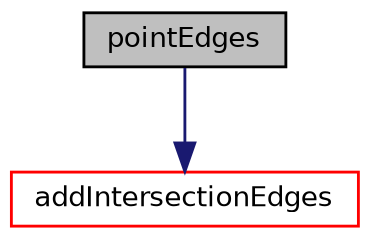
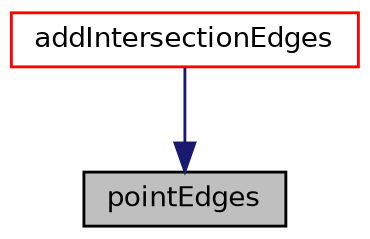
(185, 105) -> (185, 105)
